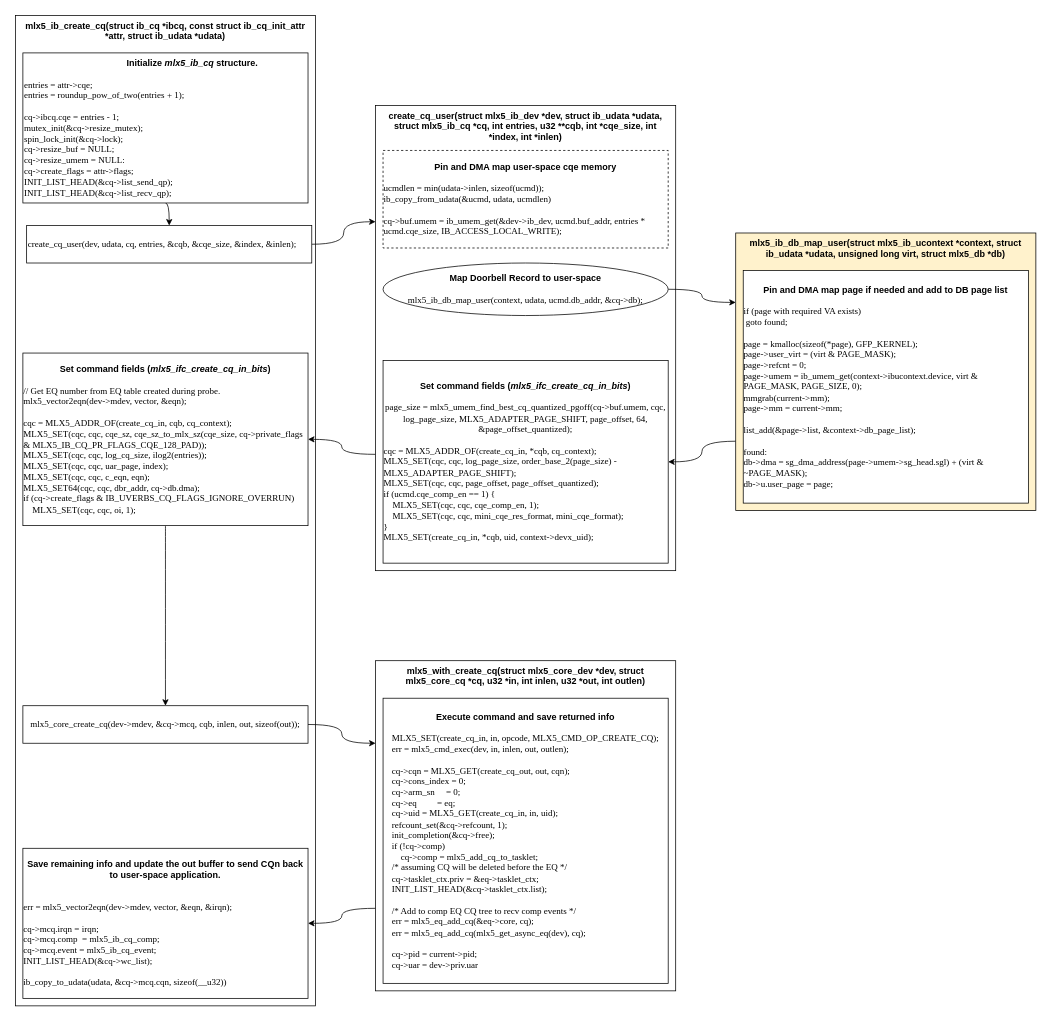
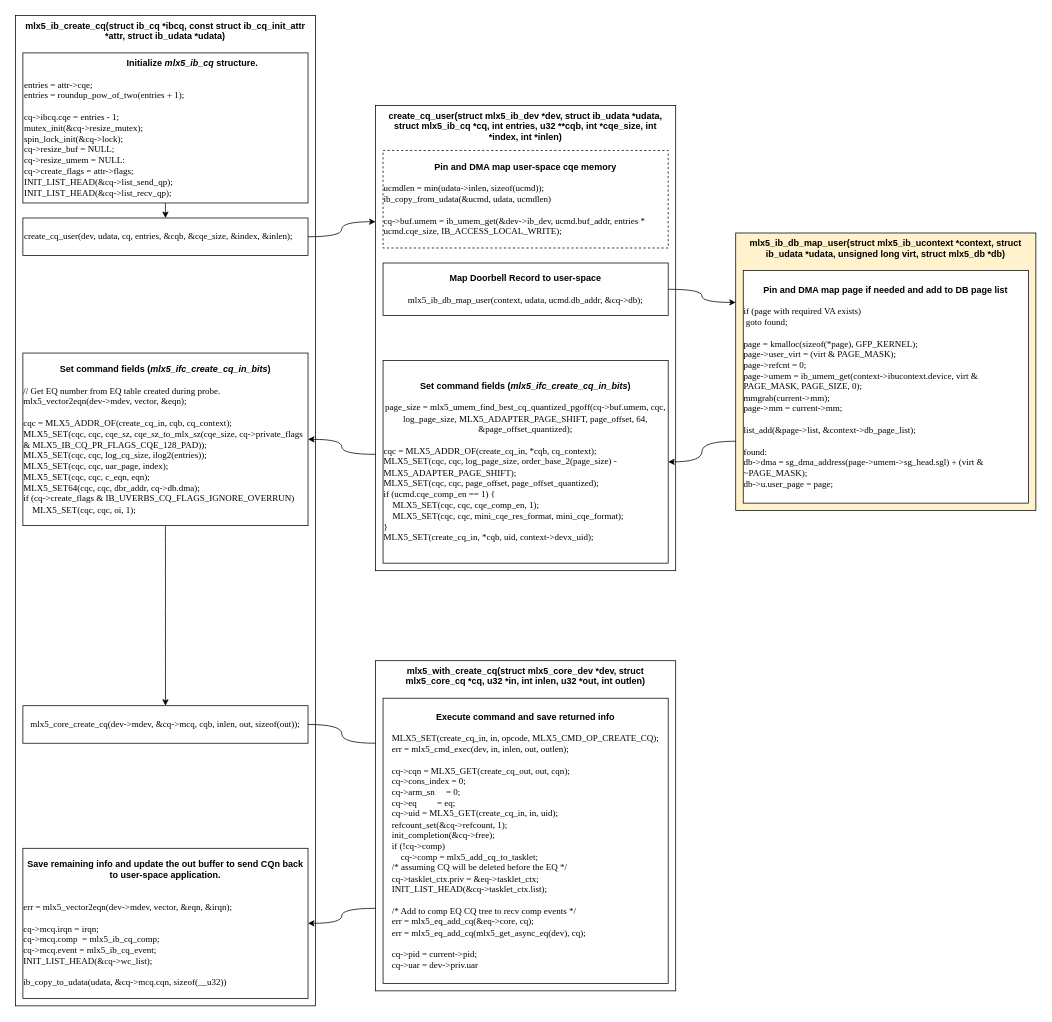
(169, 244) -> (165, 237)
(525, 289) -> (525, 289)
(368, 743) -> (371, 743)
